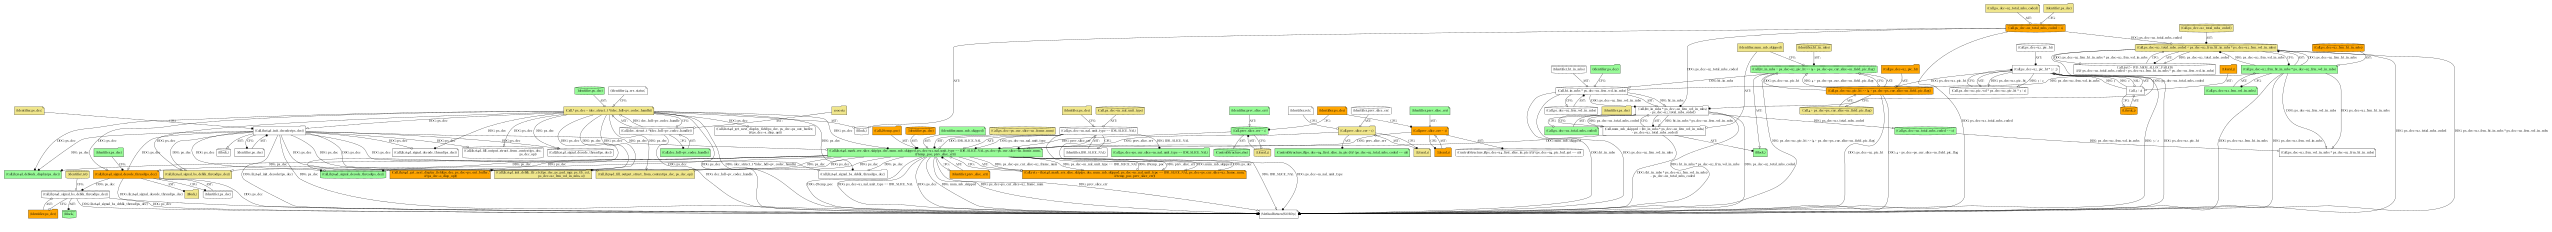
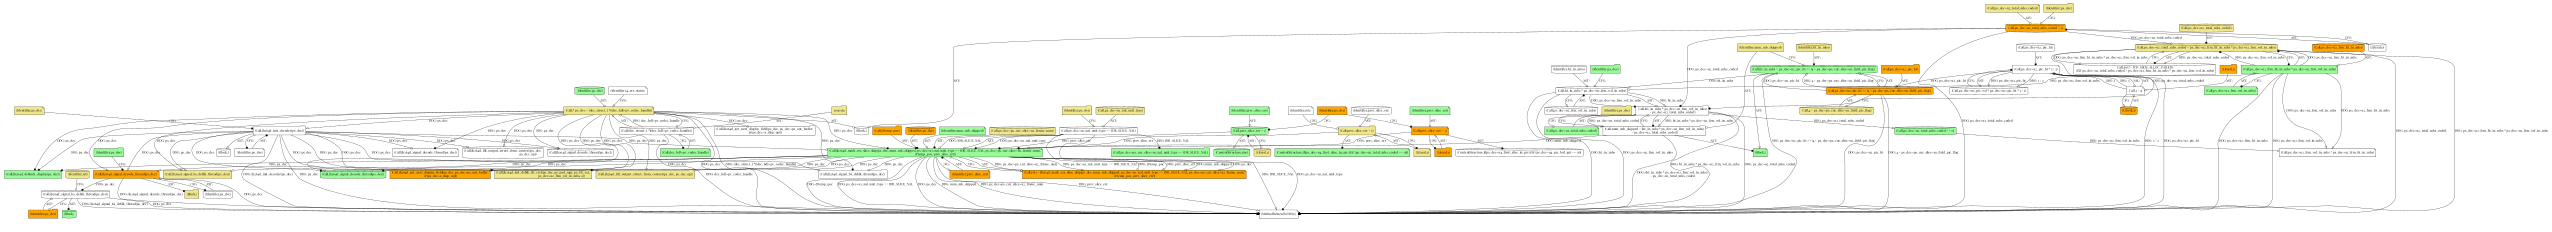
none -> (2377, 48)
(1086, 153) -> none
